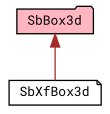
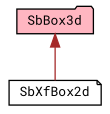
(55, 93) -> (55, 93)
